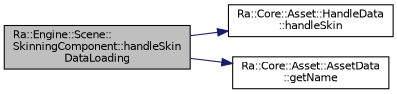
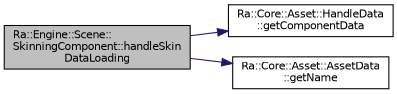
(311, 21) -> (311, 21)
